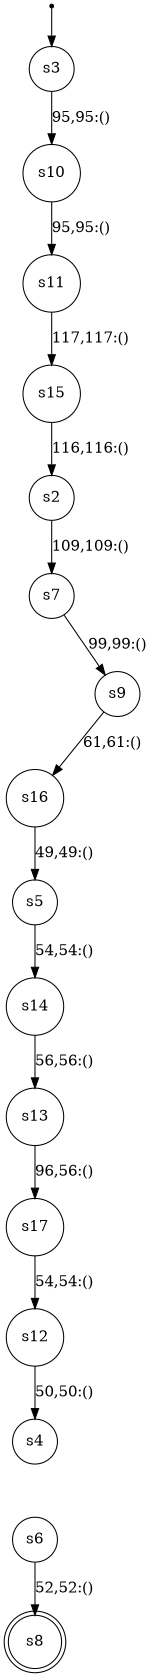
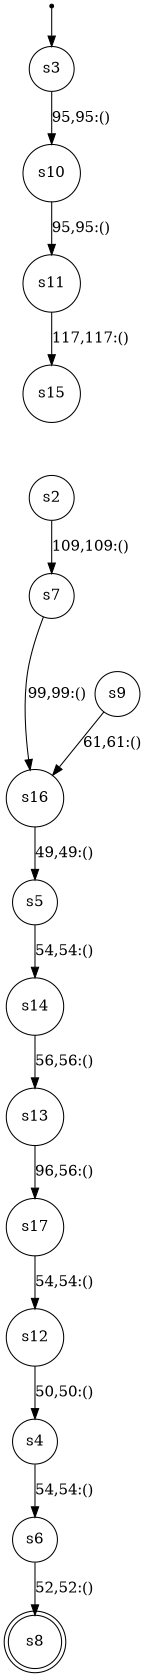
(52, 443) -> none
(82, 640) -> (26, 687)
none -> (35, 1485)
